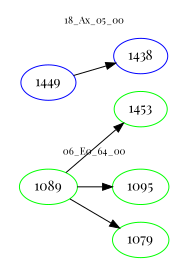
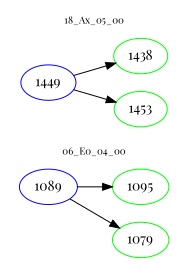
(141, 56) -> (141, 56)
(91, 151) -> (90, 95)
(94, 152) -> (94, 152)
(48, 187) -> (48, 187)
